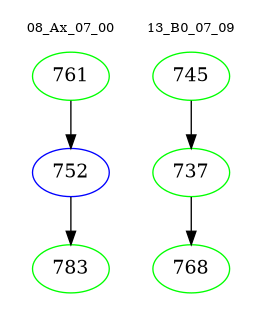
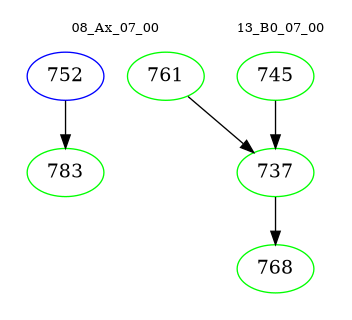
(191, 29) -> (281, 29)
(71, 118) -> (206, 112)
